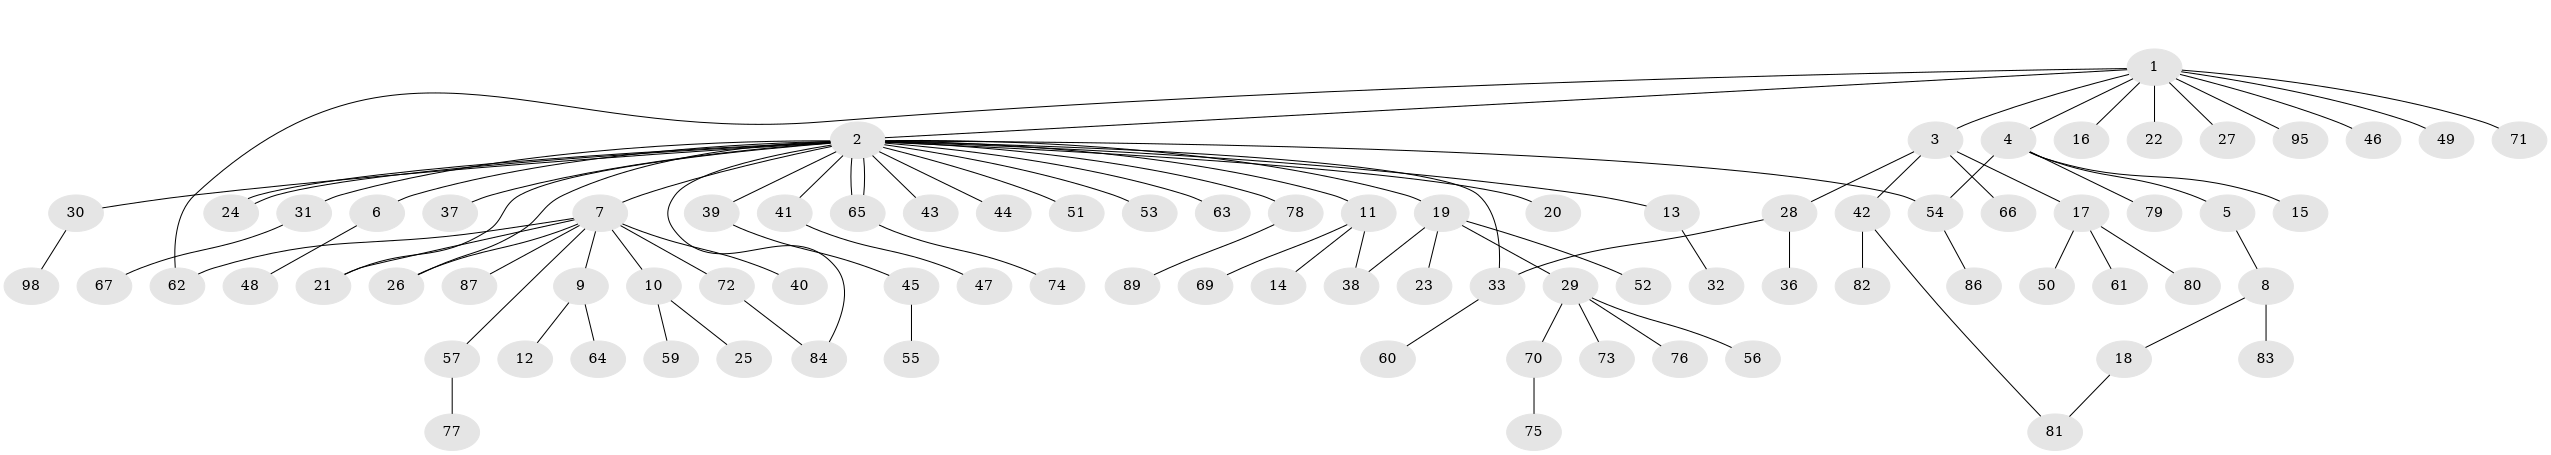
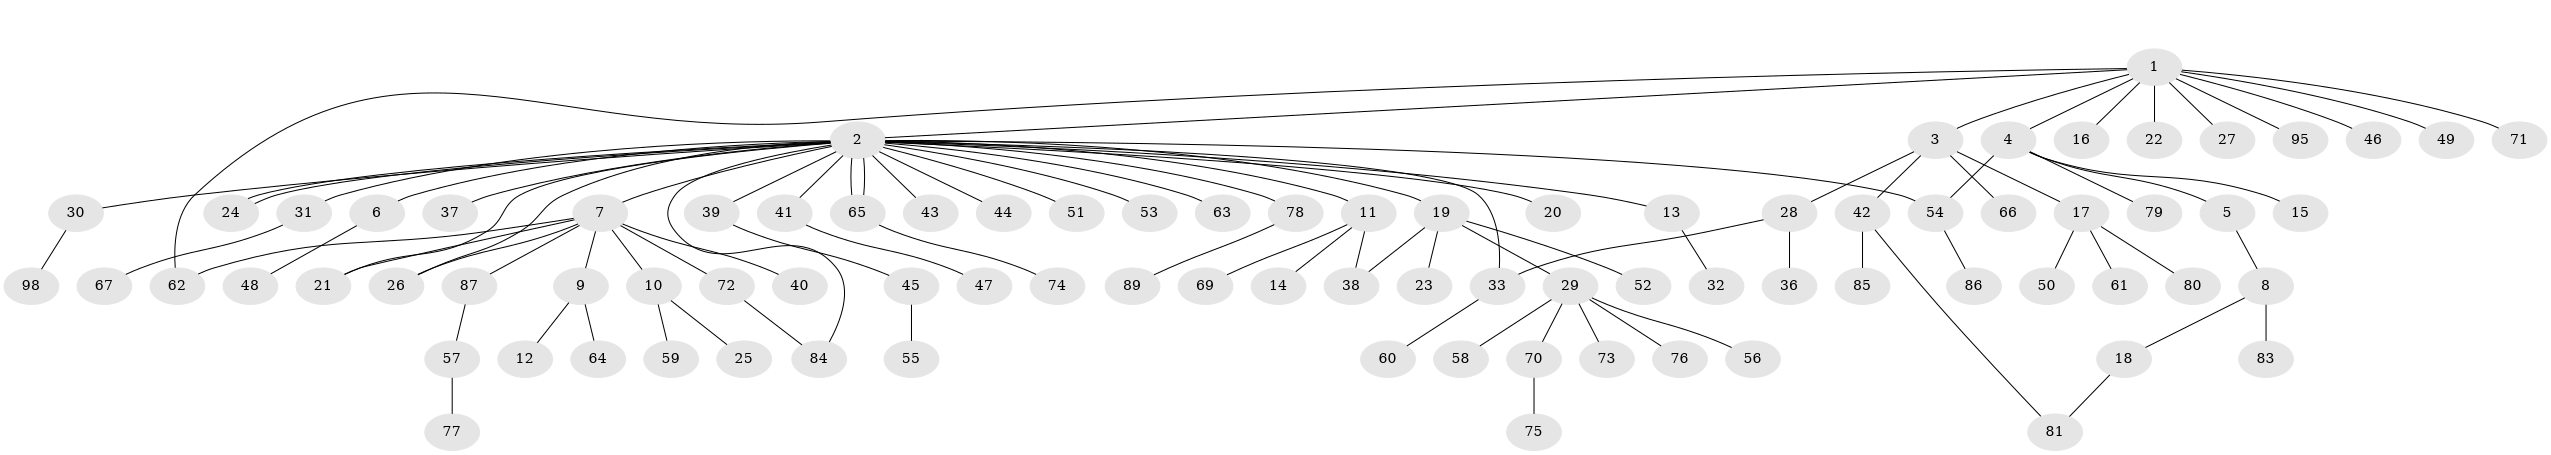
(526, 286) -> (461, 323)
(1863, 286) -> (1863, 286)
none -> (1461, 359)
